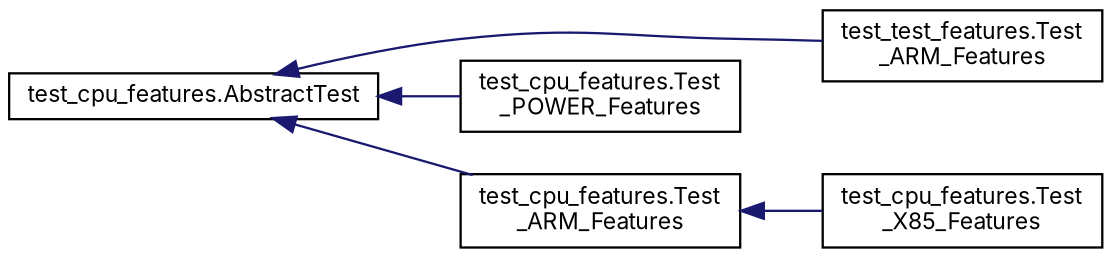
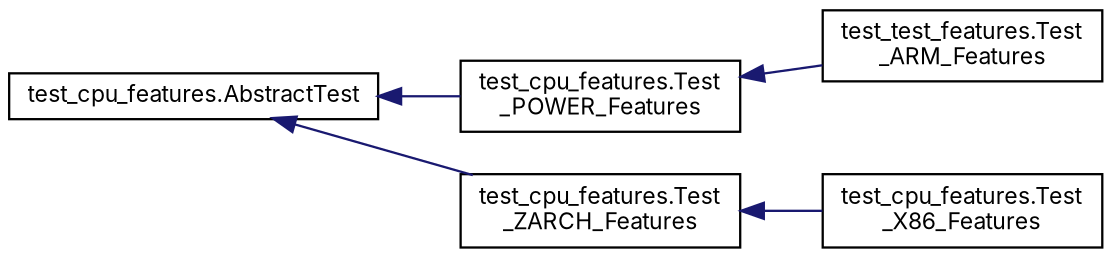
(558, 33) -> (793, 69)
(600, 211) -> (600, 211)
(962, 211) -> (962, 211)
